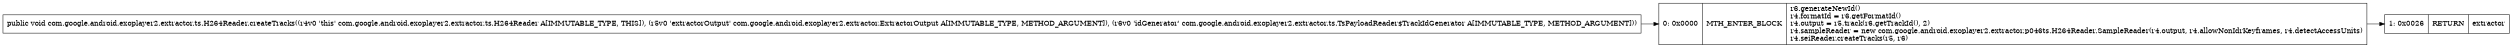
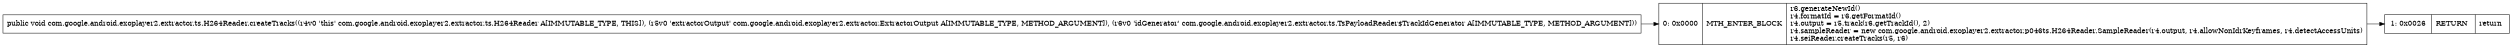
(2489, 24) -> (2491, 24)
